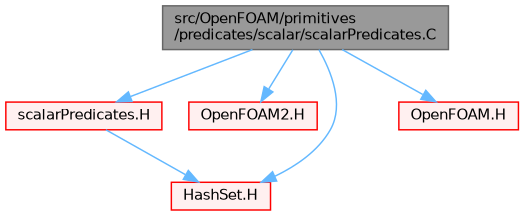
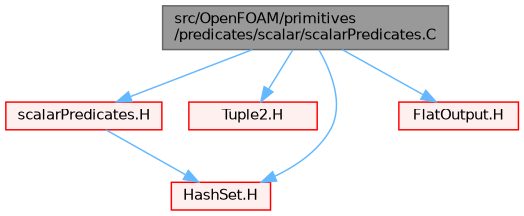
(253, 116) -> (253, 116)
(459, 116) -> (459, 116)
